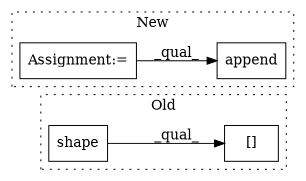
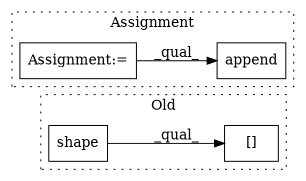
(153, 23) -> (153, 23)
